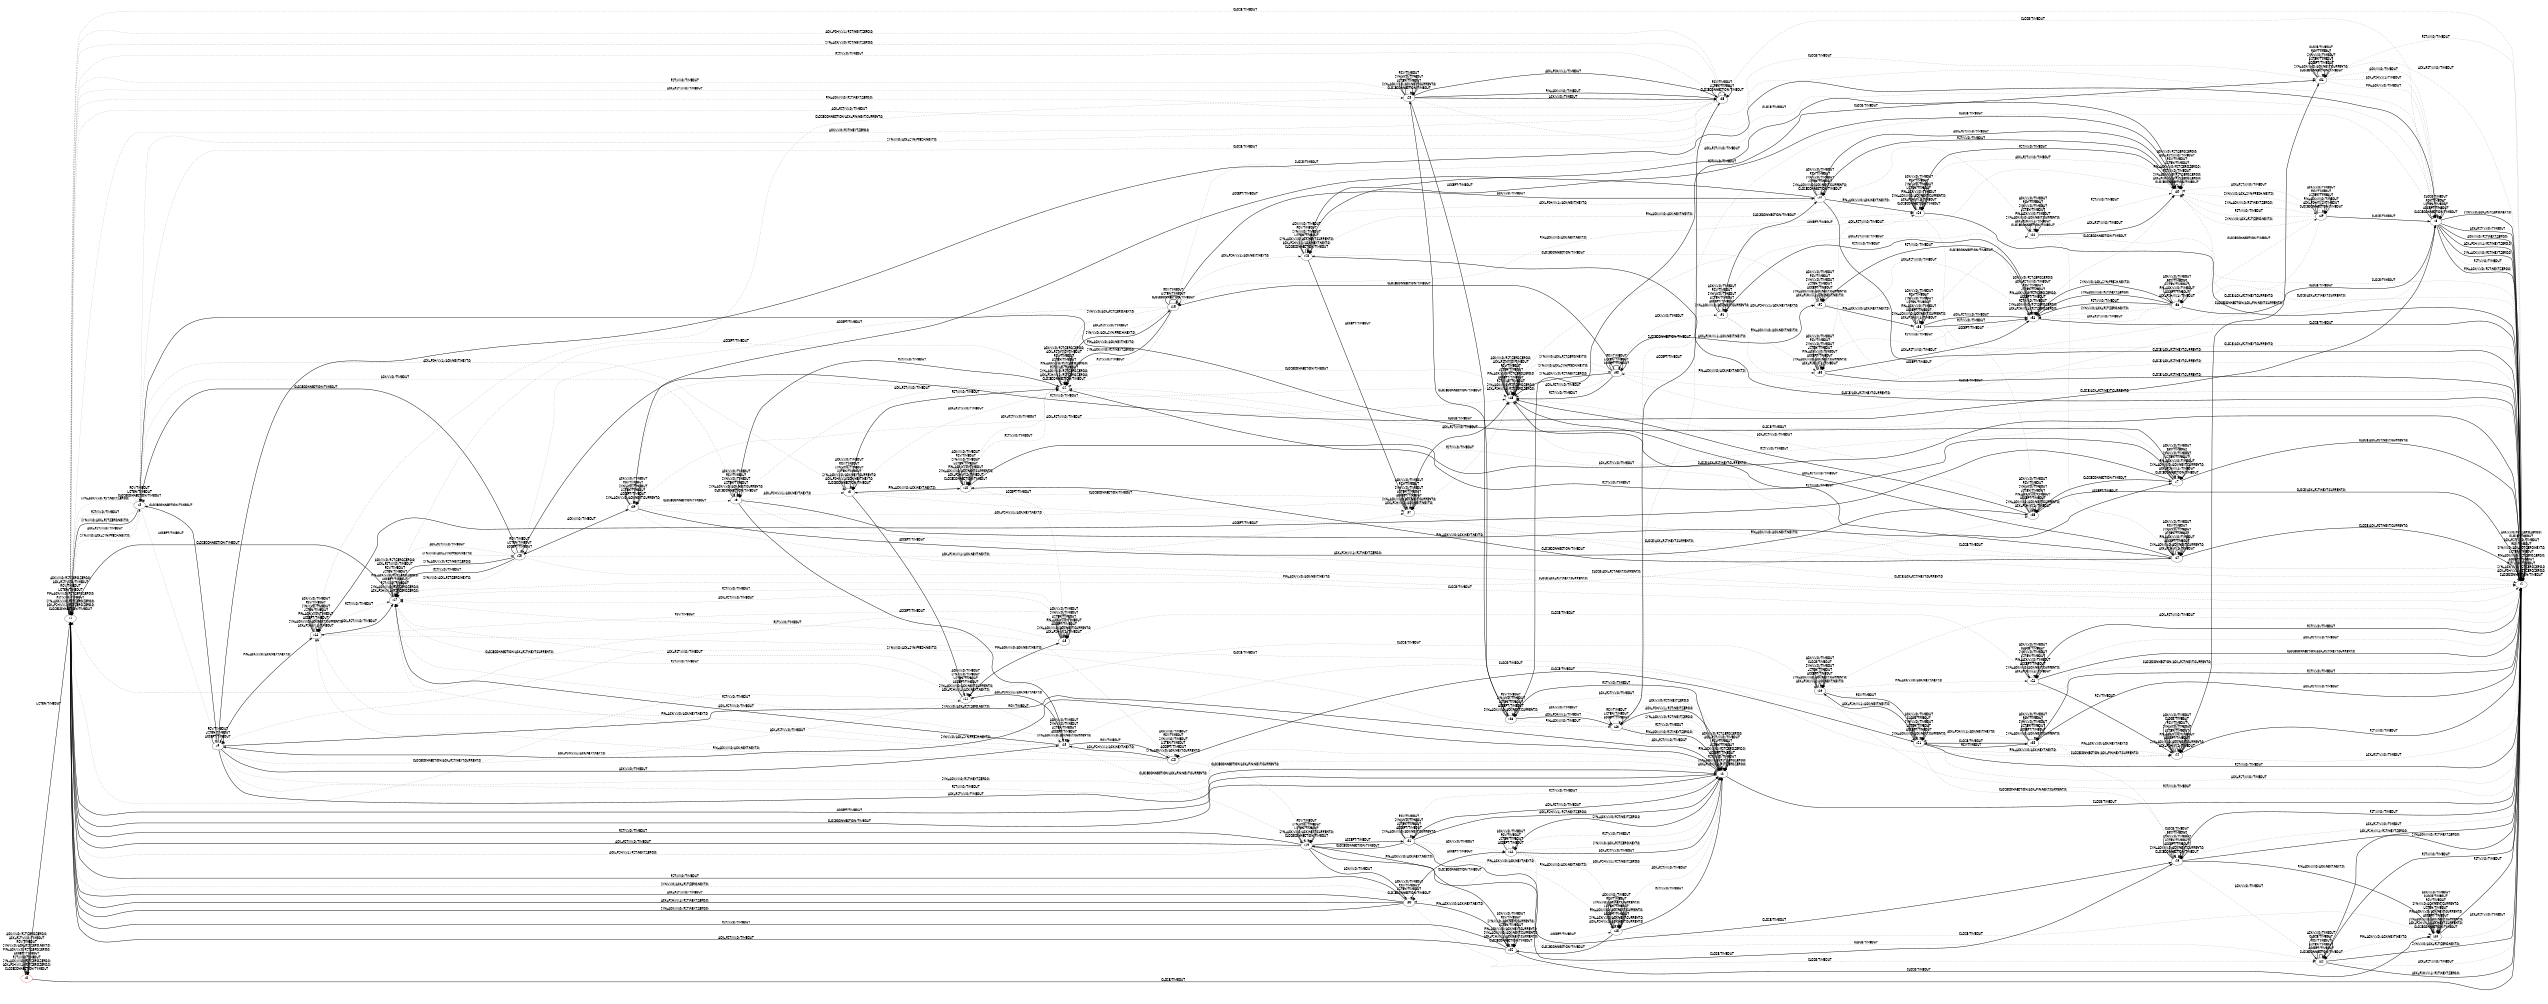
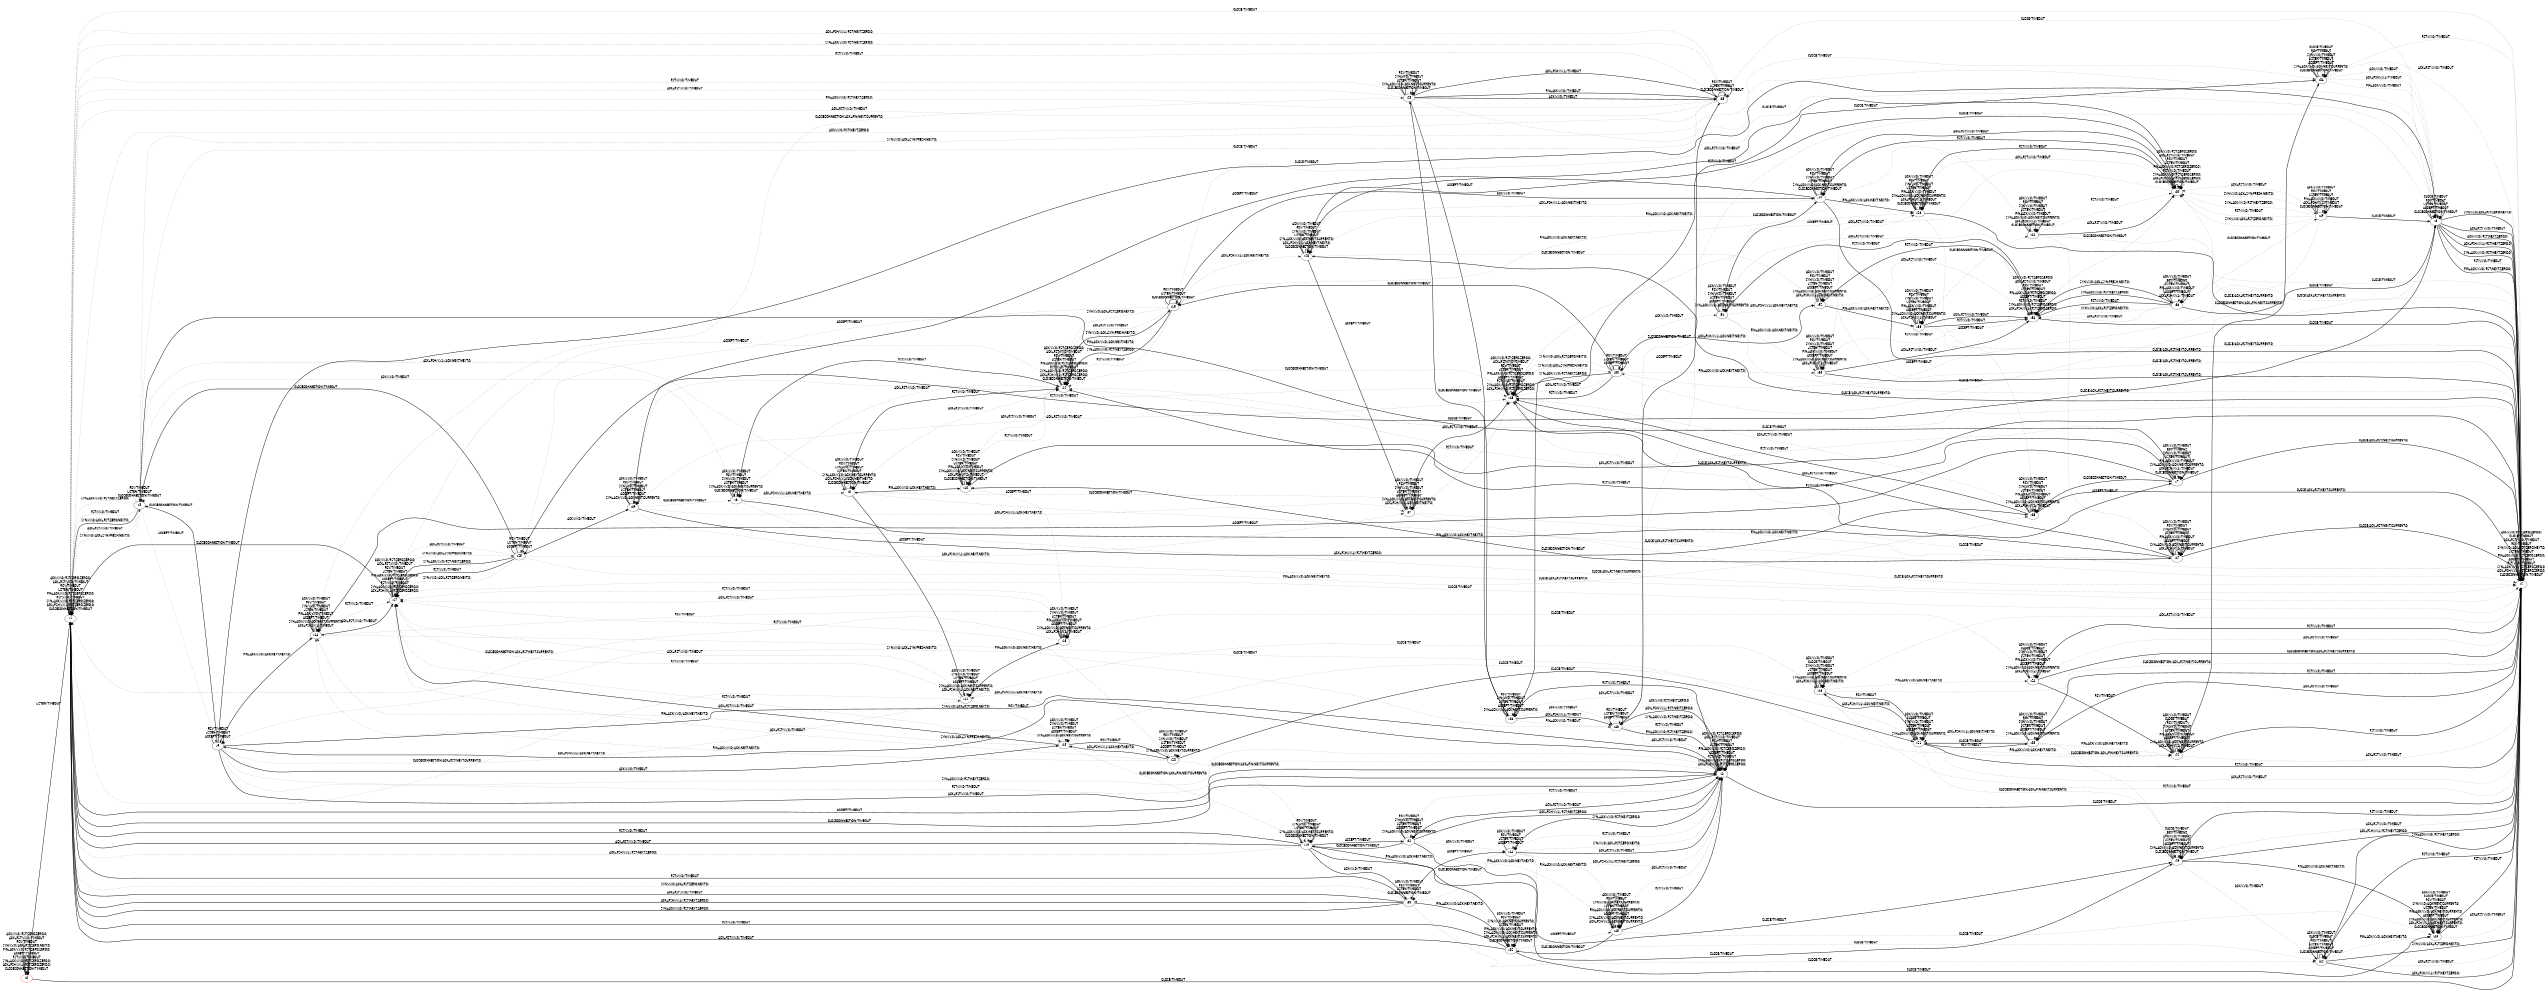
(914, 622) -> none
(1030, 699) -> (1030, 699)
